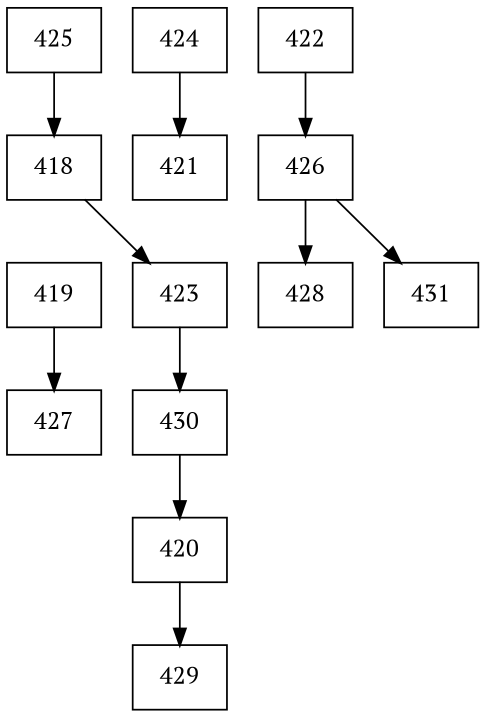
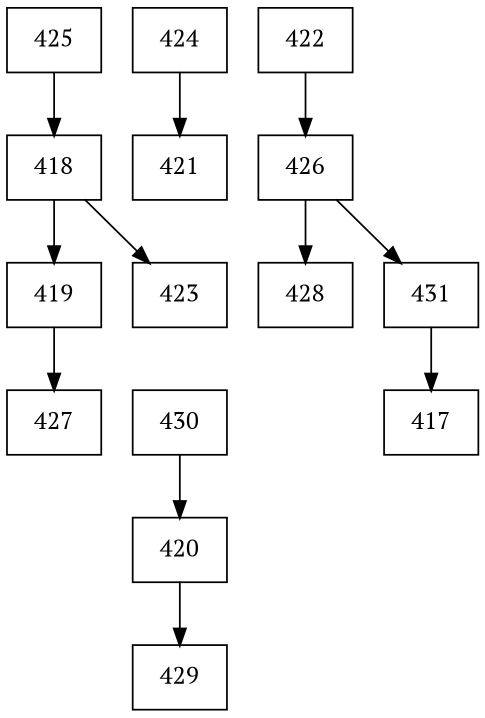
none -> (54, 223)
(180, 350) -> none
none -> (431, 422)
